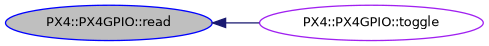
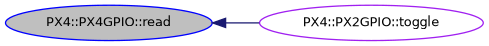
(371, 23) -> (371, 23)
